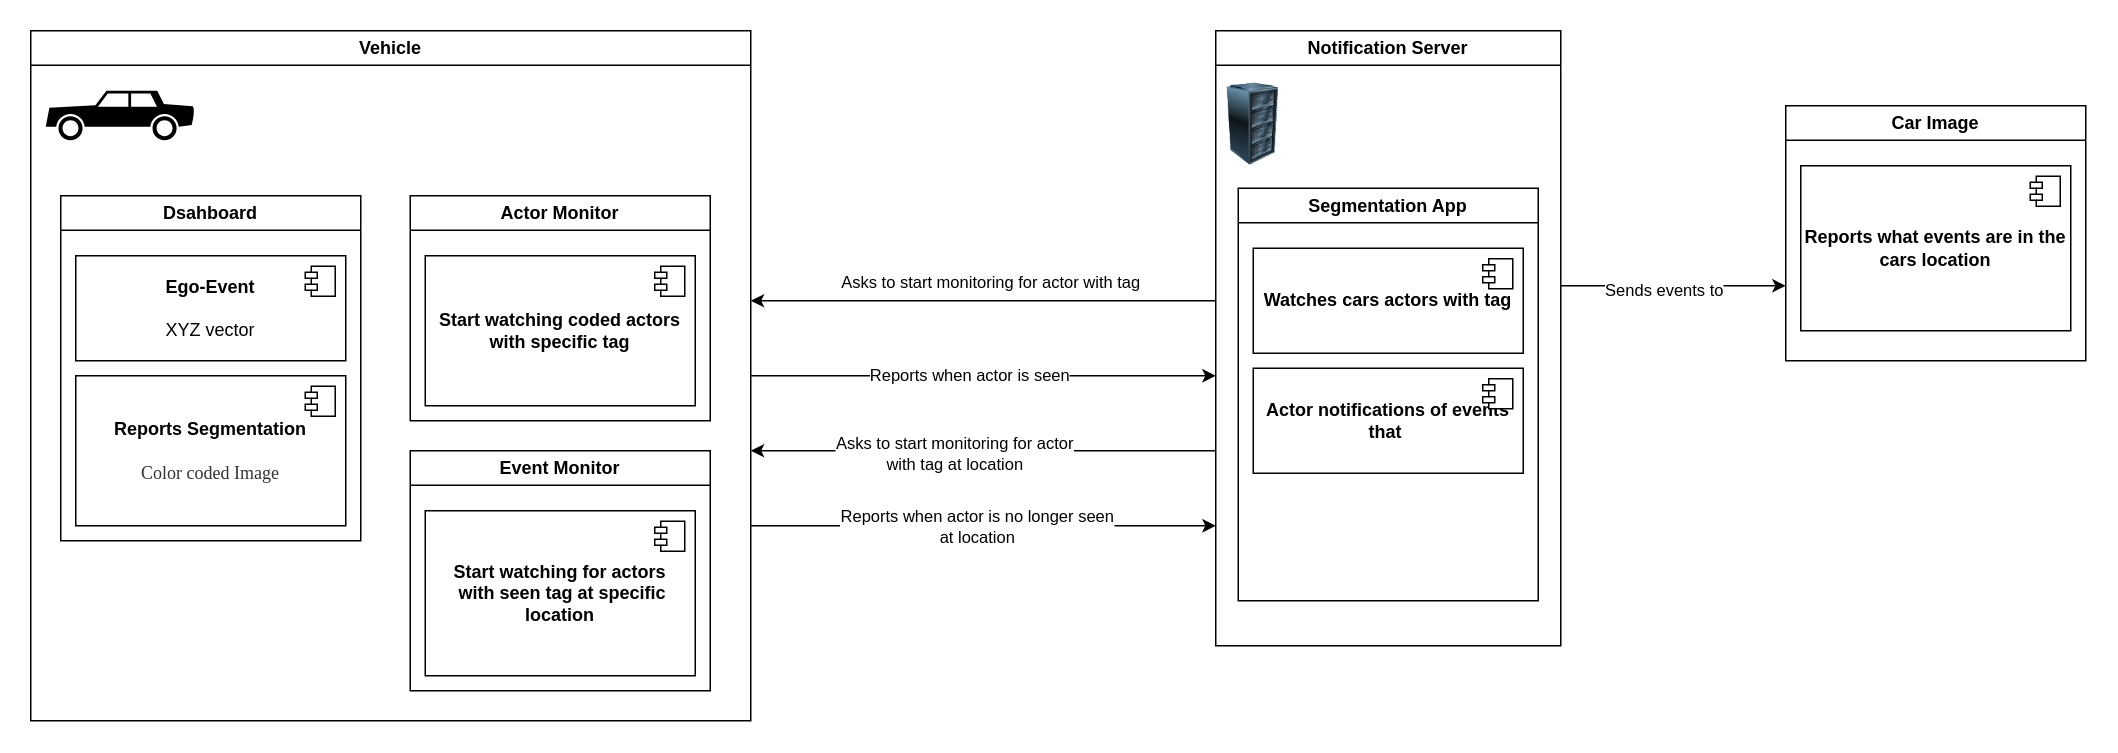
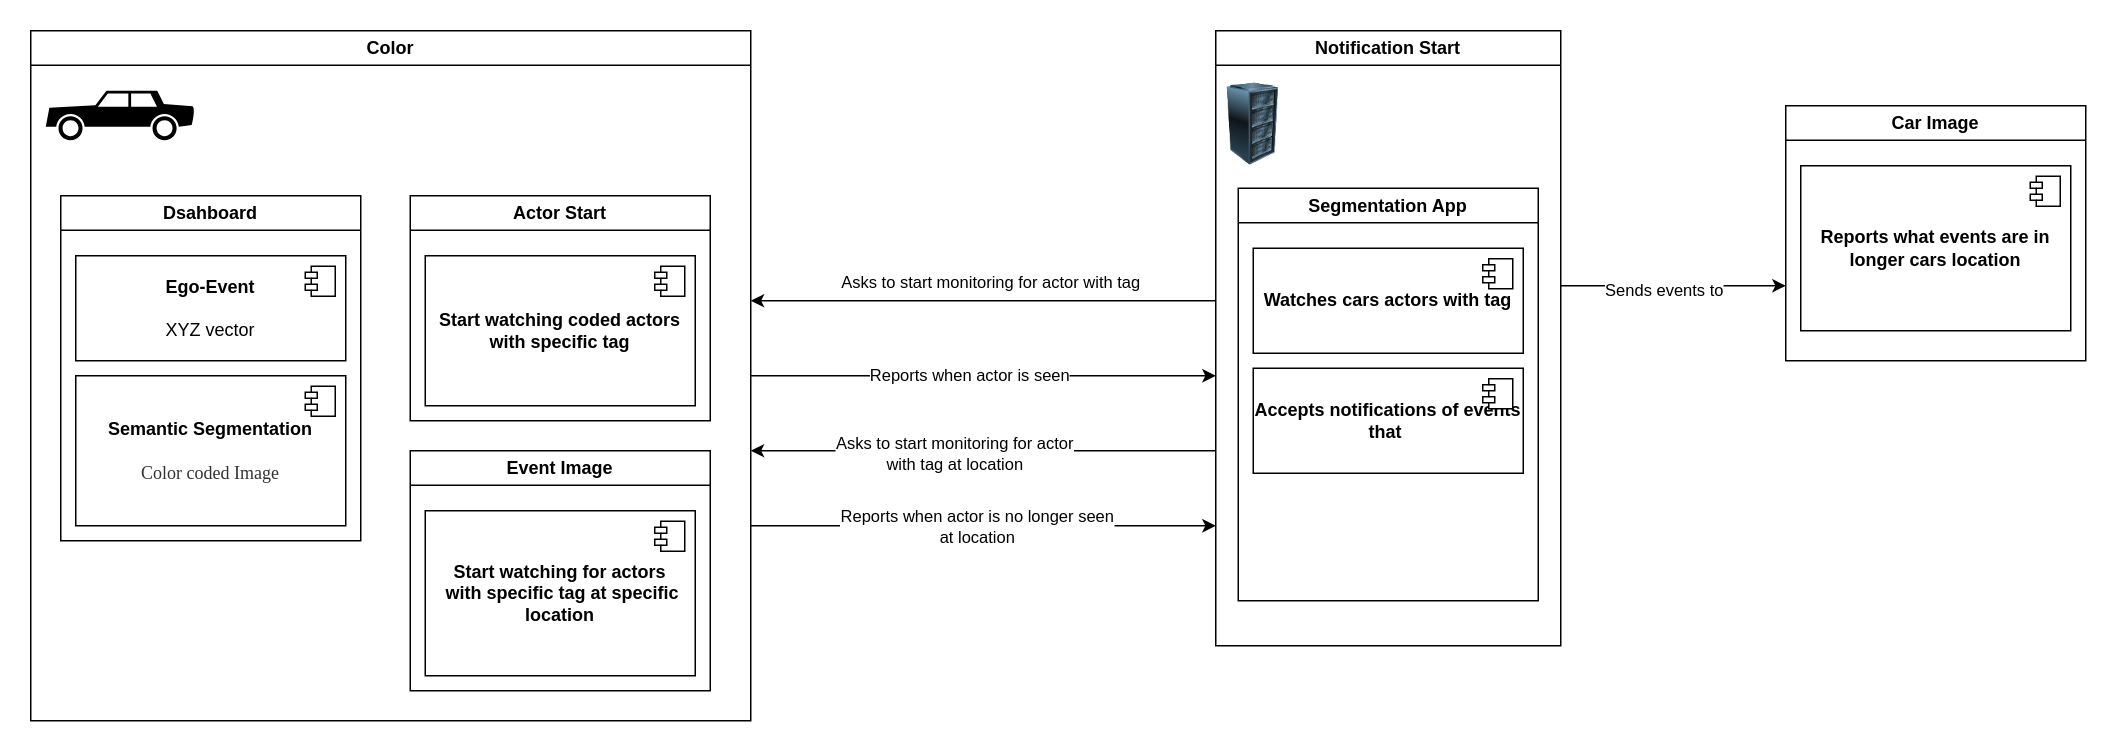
(391, 49) -> (391, 49)
(1388, 49) -> (1388, 49)
(560, 214) -> (560, 214)
(1936, 248) -> (1936, 248)
(1388, 421) -> (1388, 421)
(211, 451) -> (211, 451)
(560, 469) -> (560, 469)
(560, 593) -> (560, 593)
